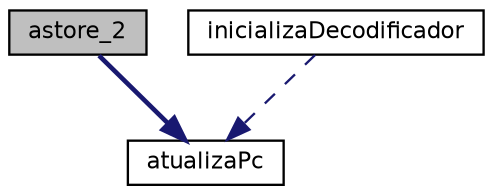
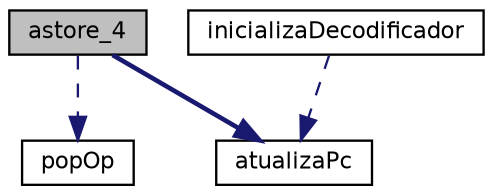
(78, 33) -> (78, 33)
none -> (78, 163)
